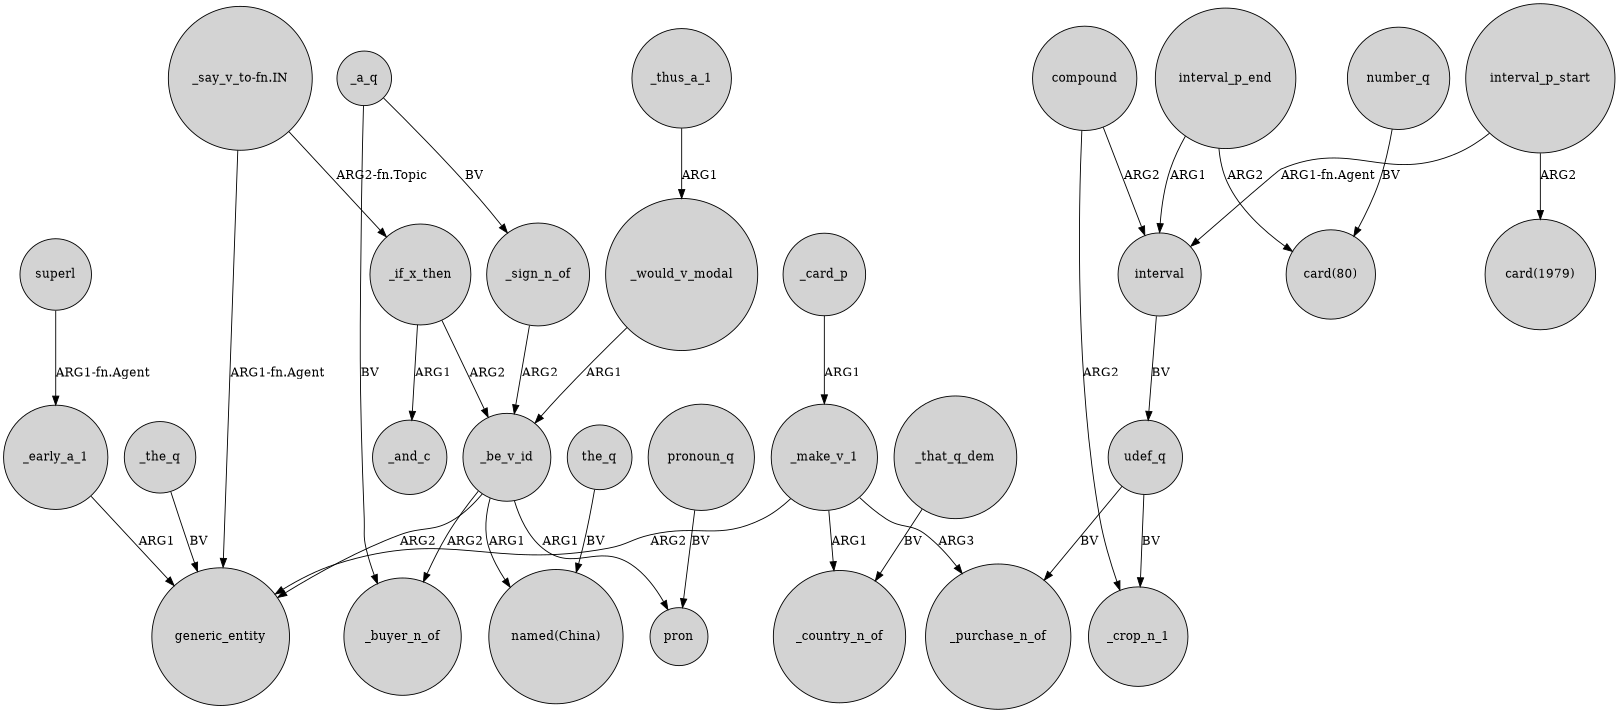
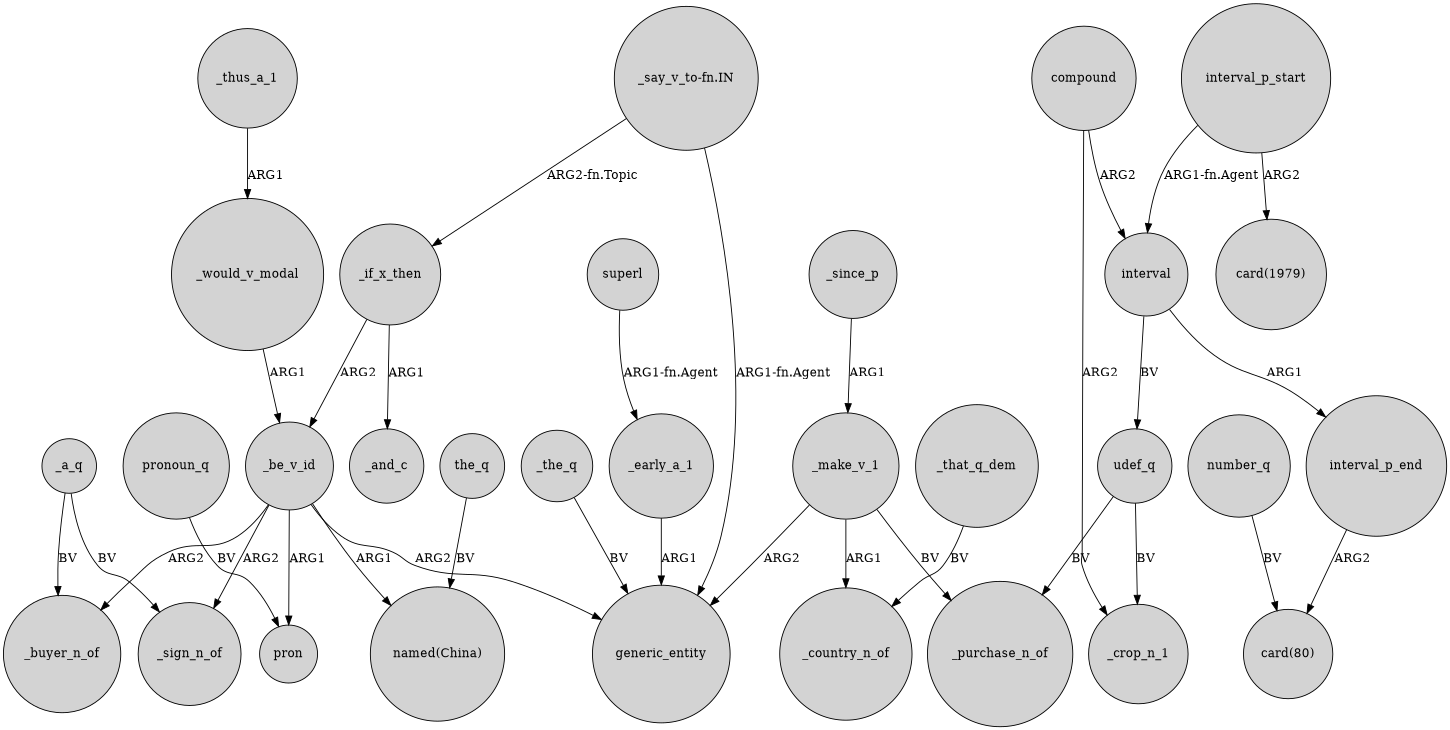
(1168, 178) -> (1238, 369)
(824, 274) -> (853, 274)
(523, 365) -> (244, 553)
(957, 541) -> (930, 559)
